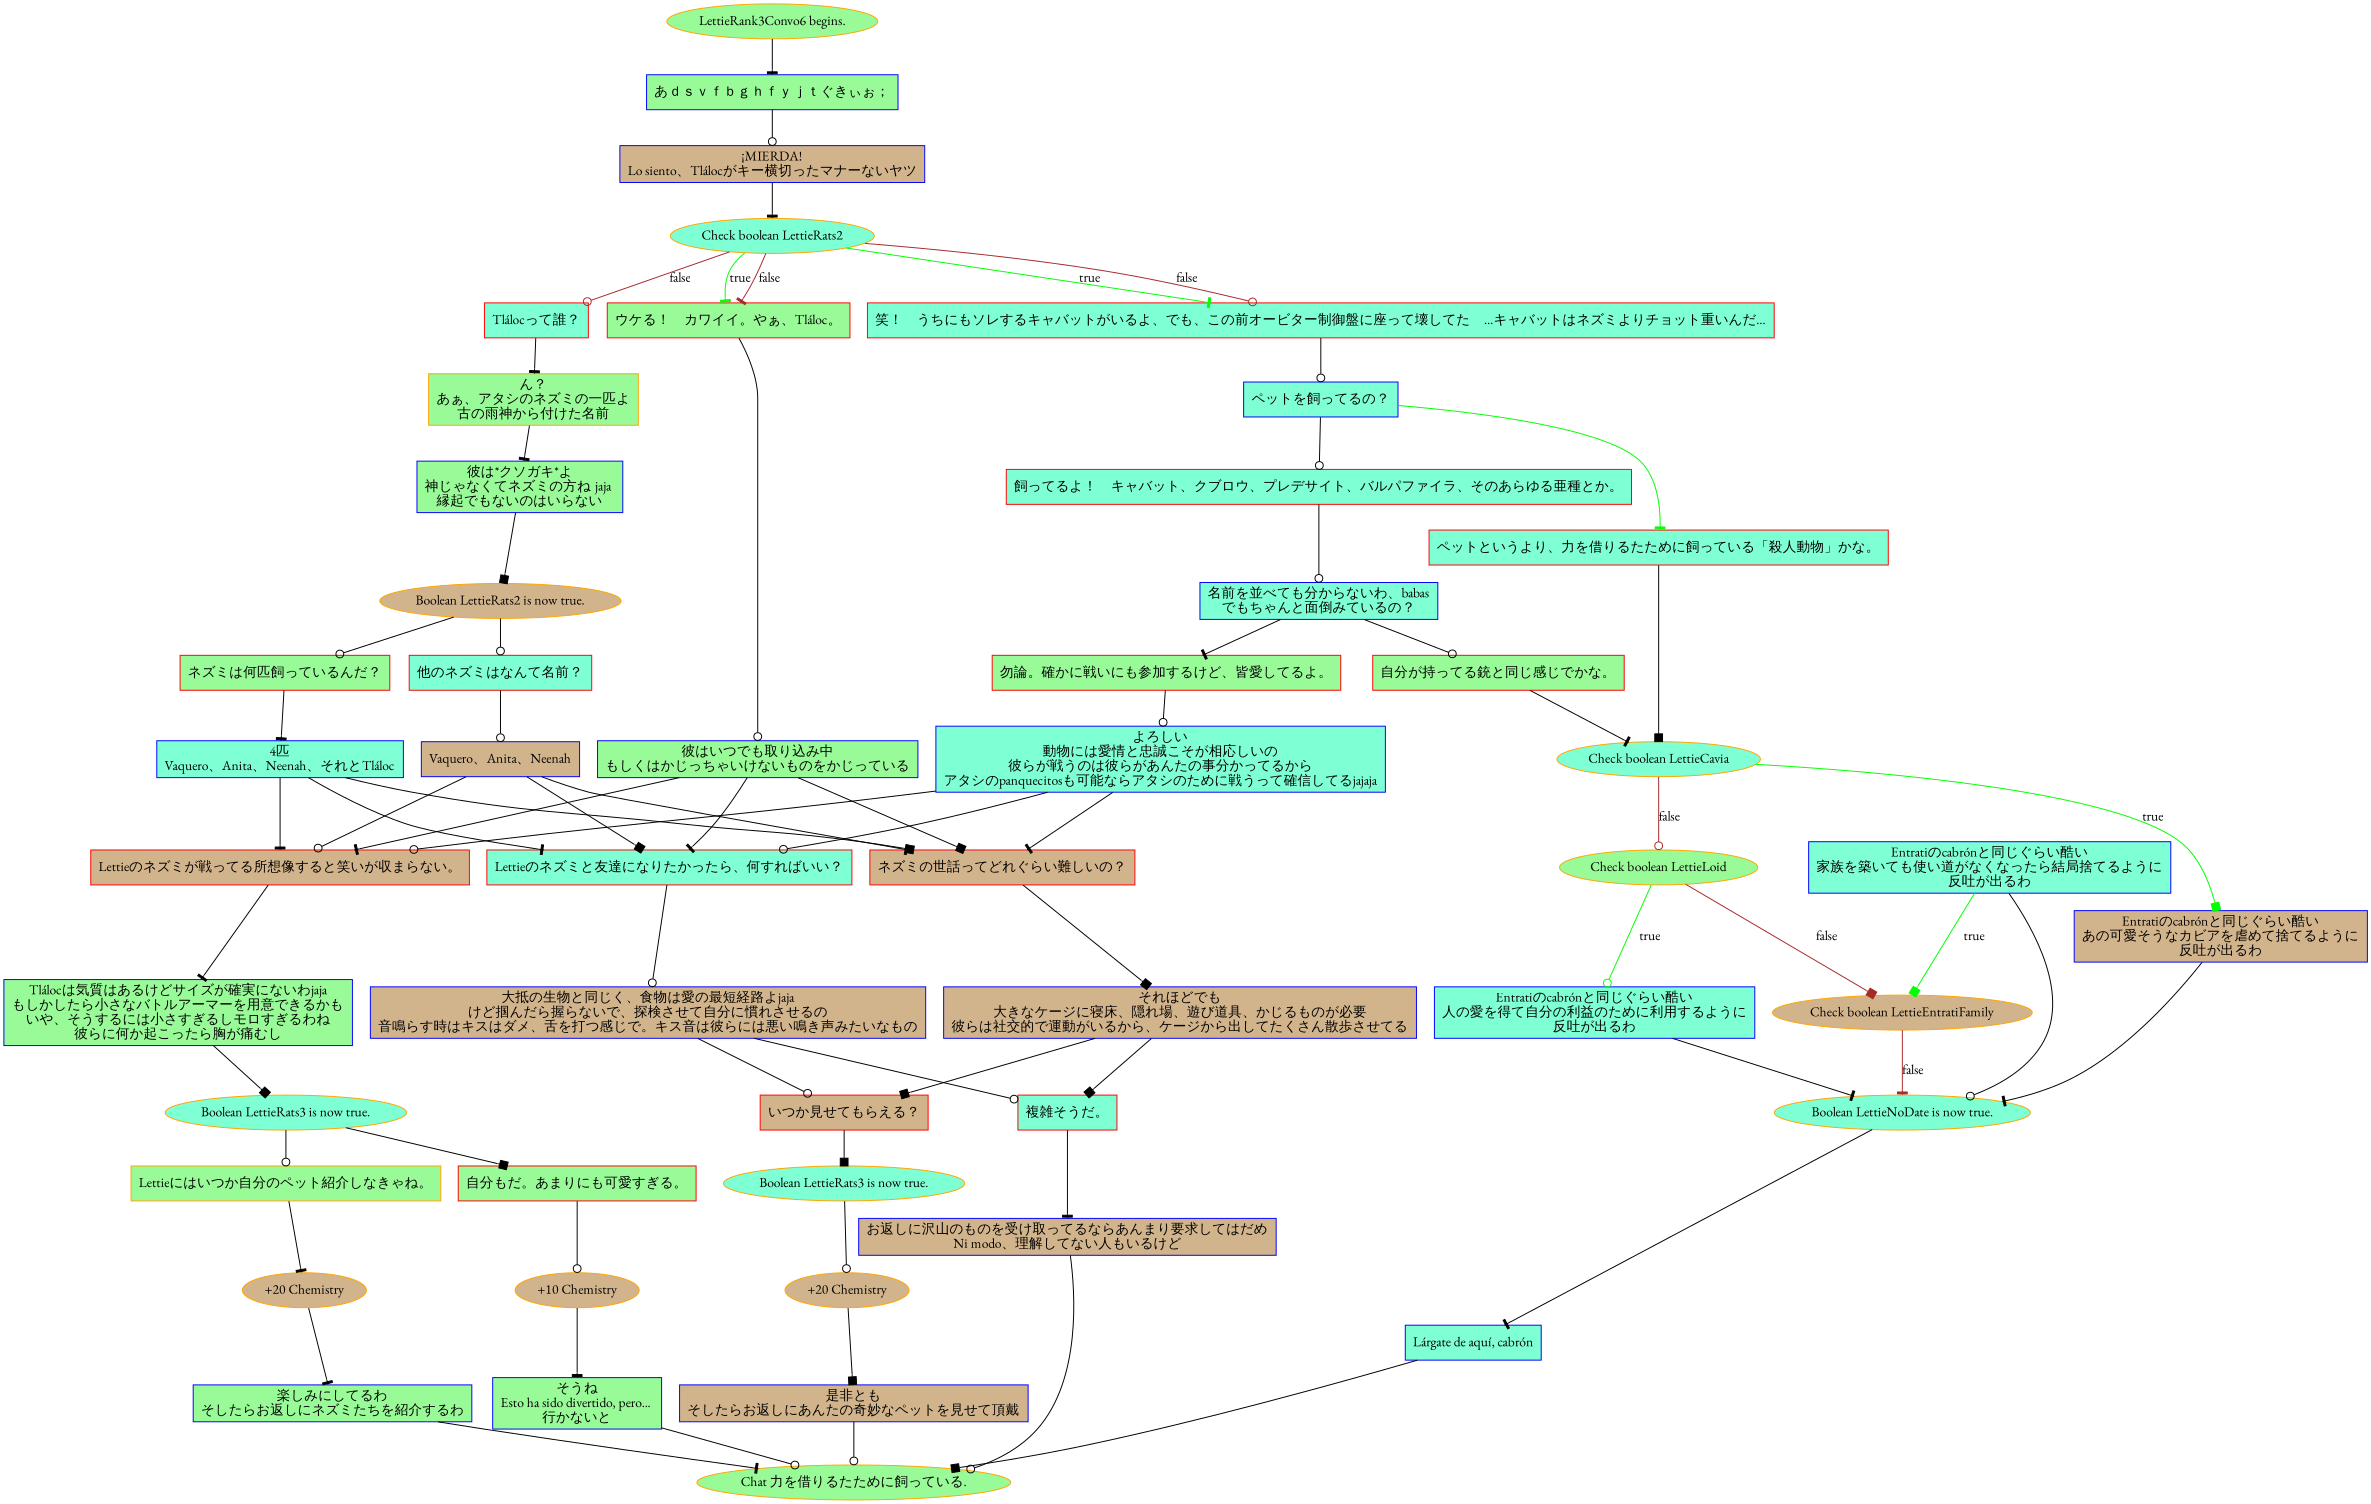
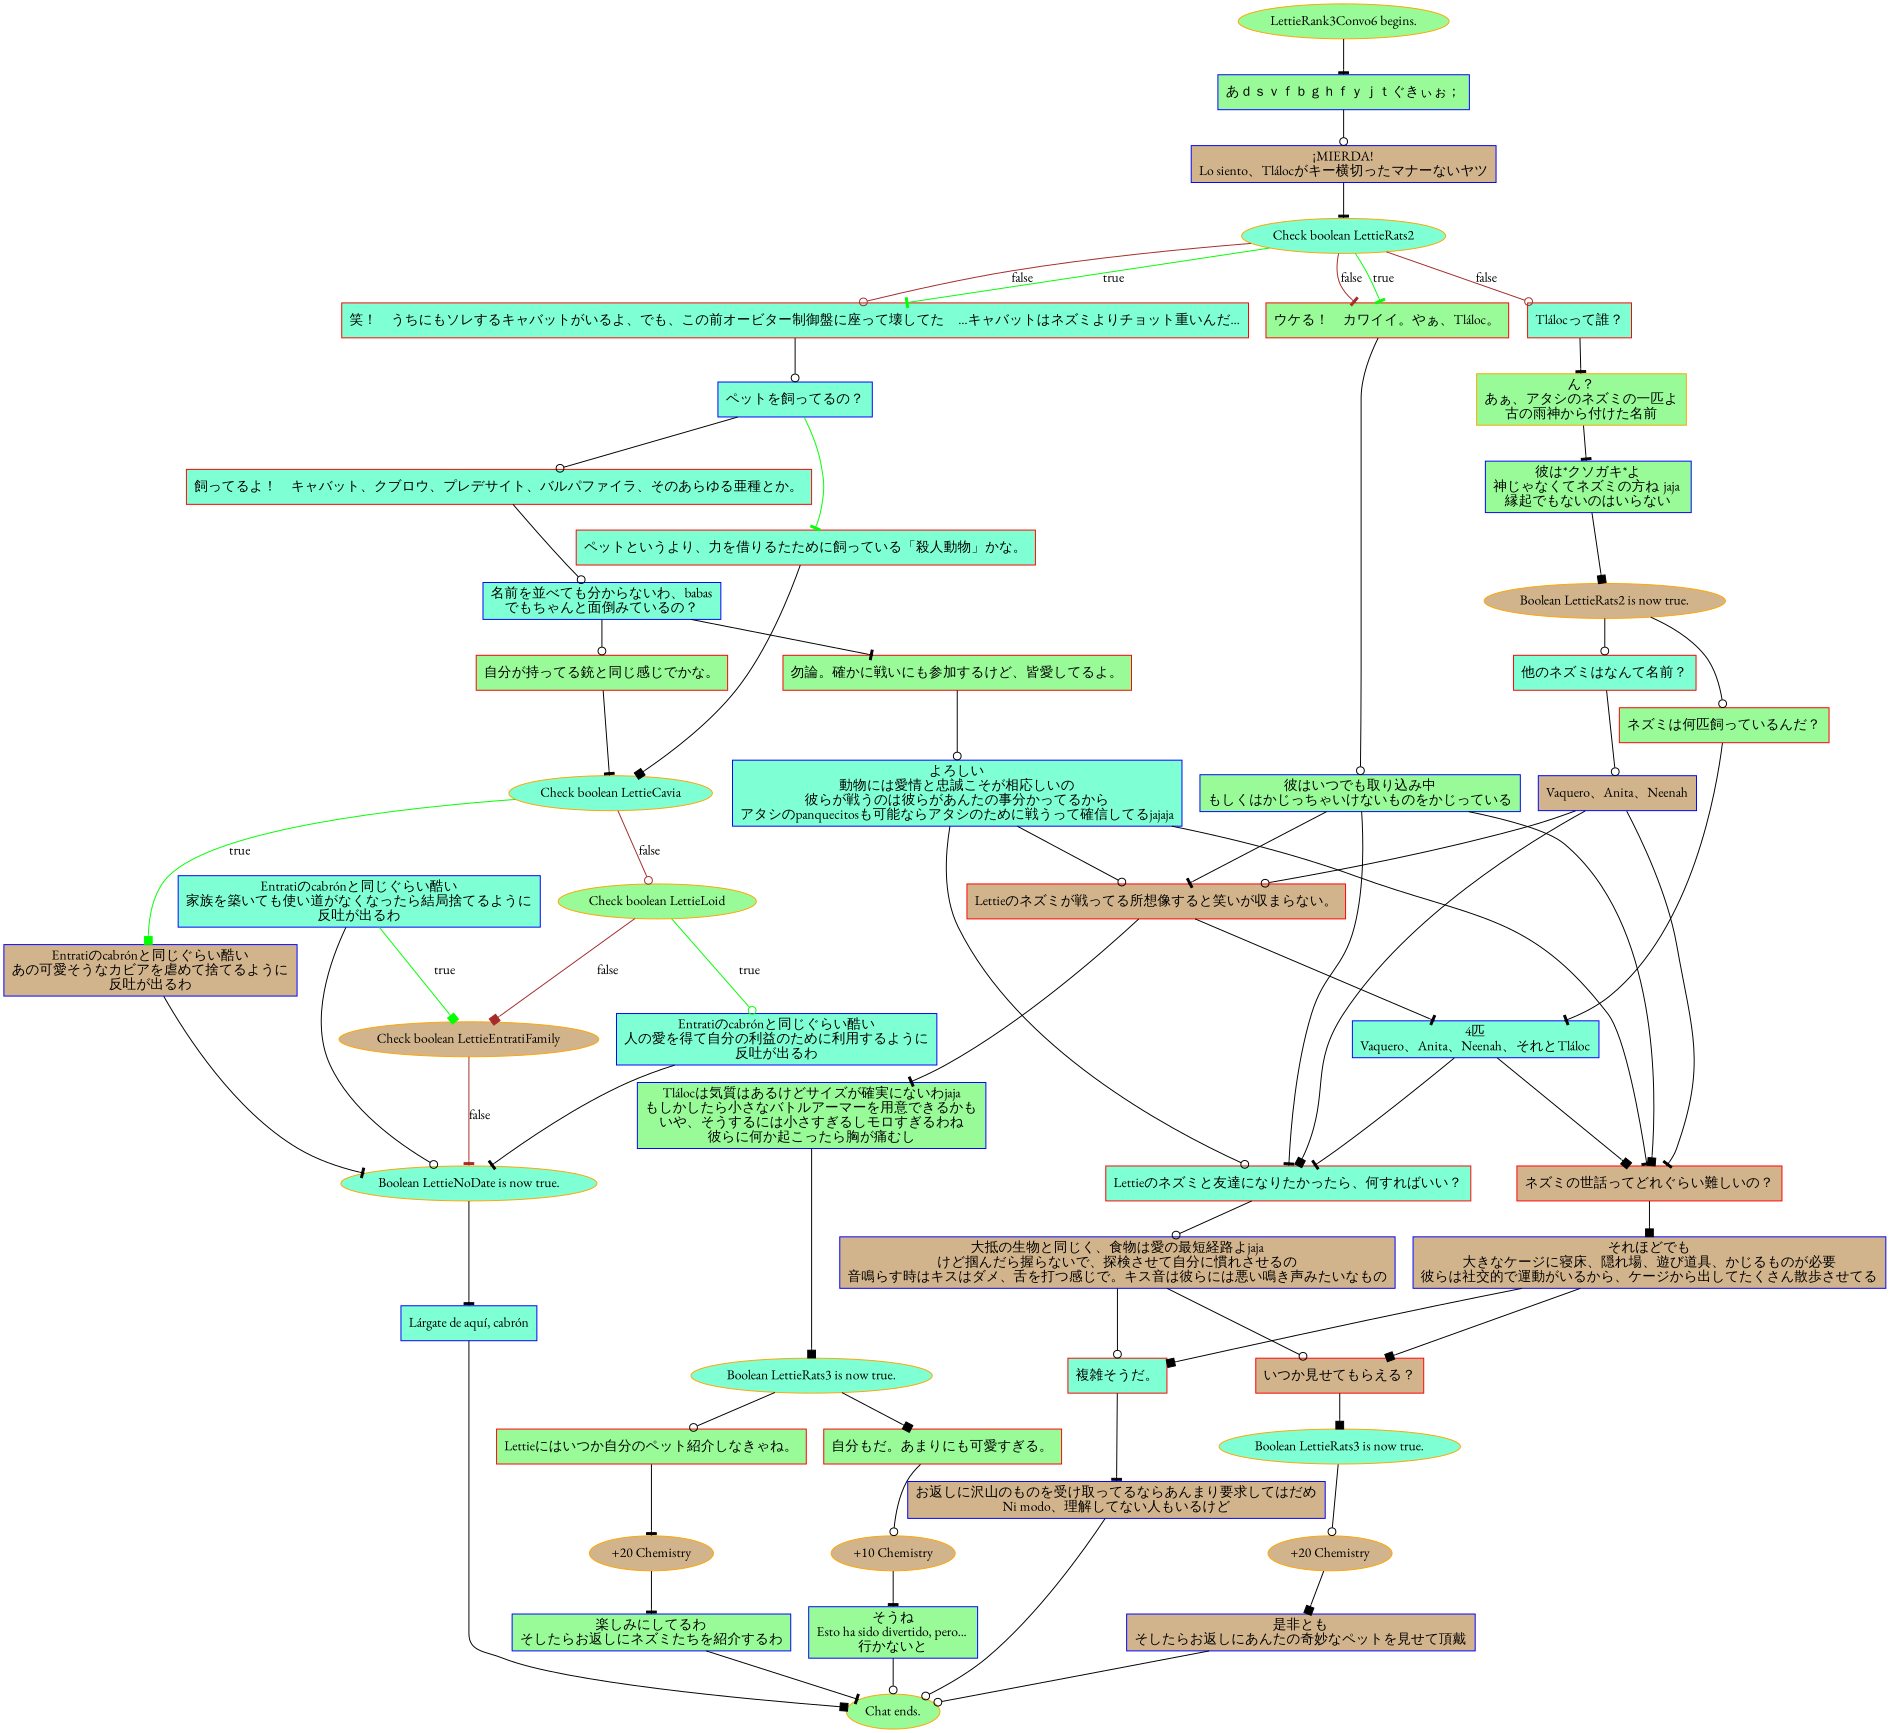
(280, 811) -> (1312, 969)
(286, 1183) -> (651, 1447)
(854, 1482) -> (893, 1712)
